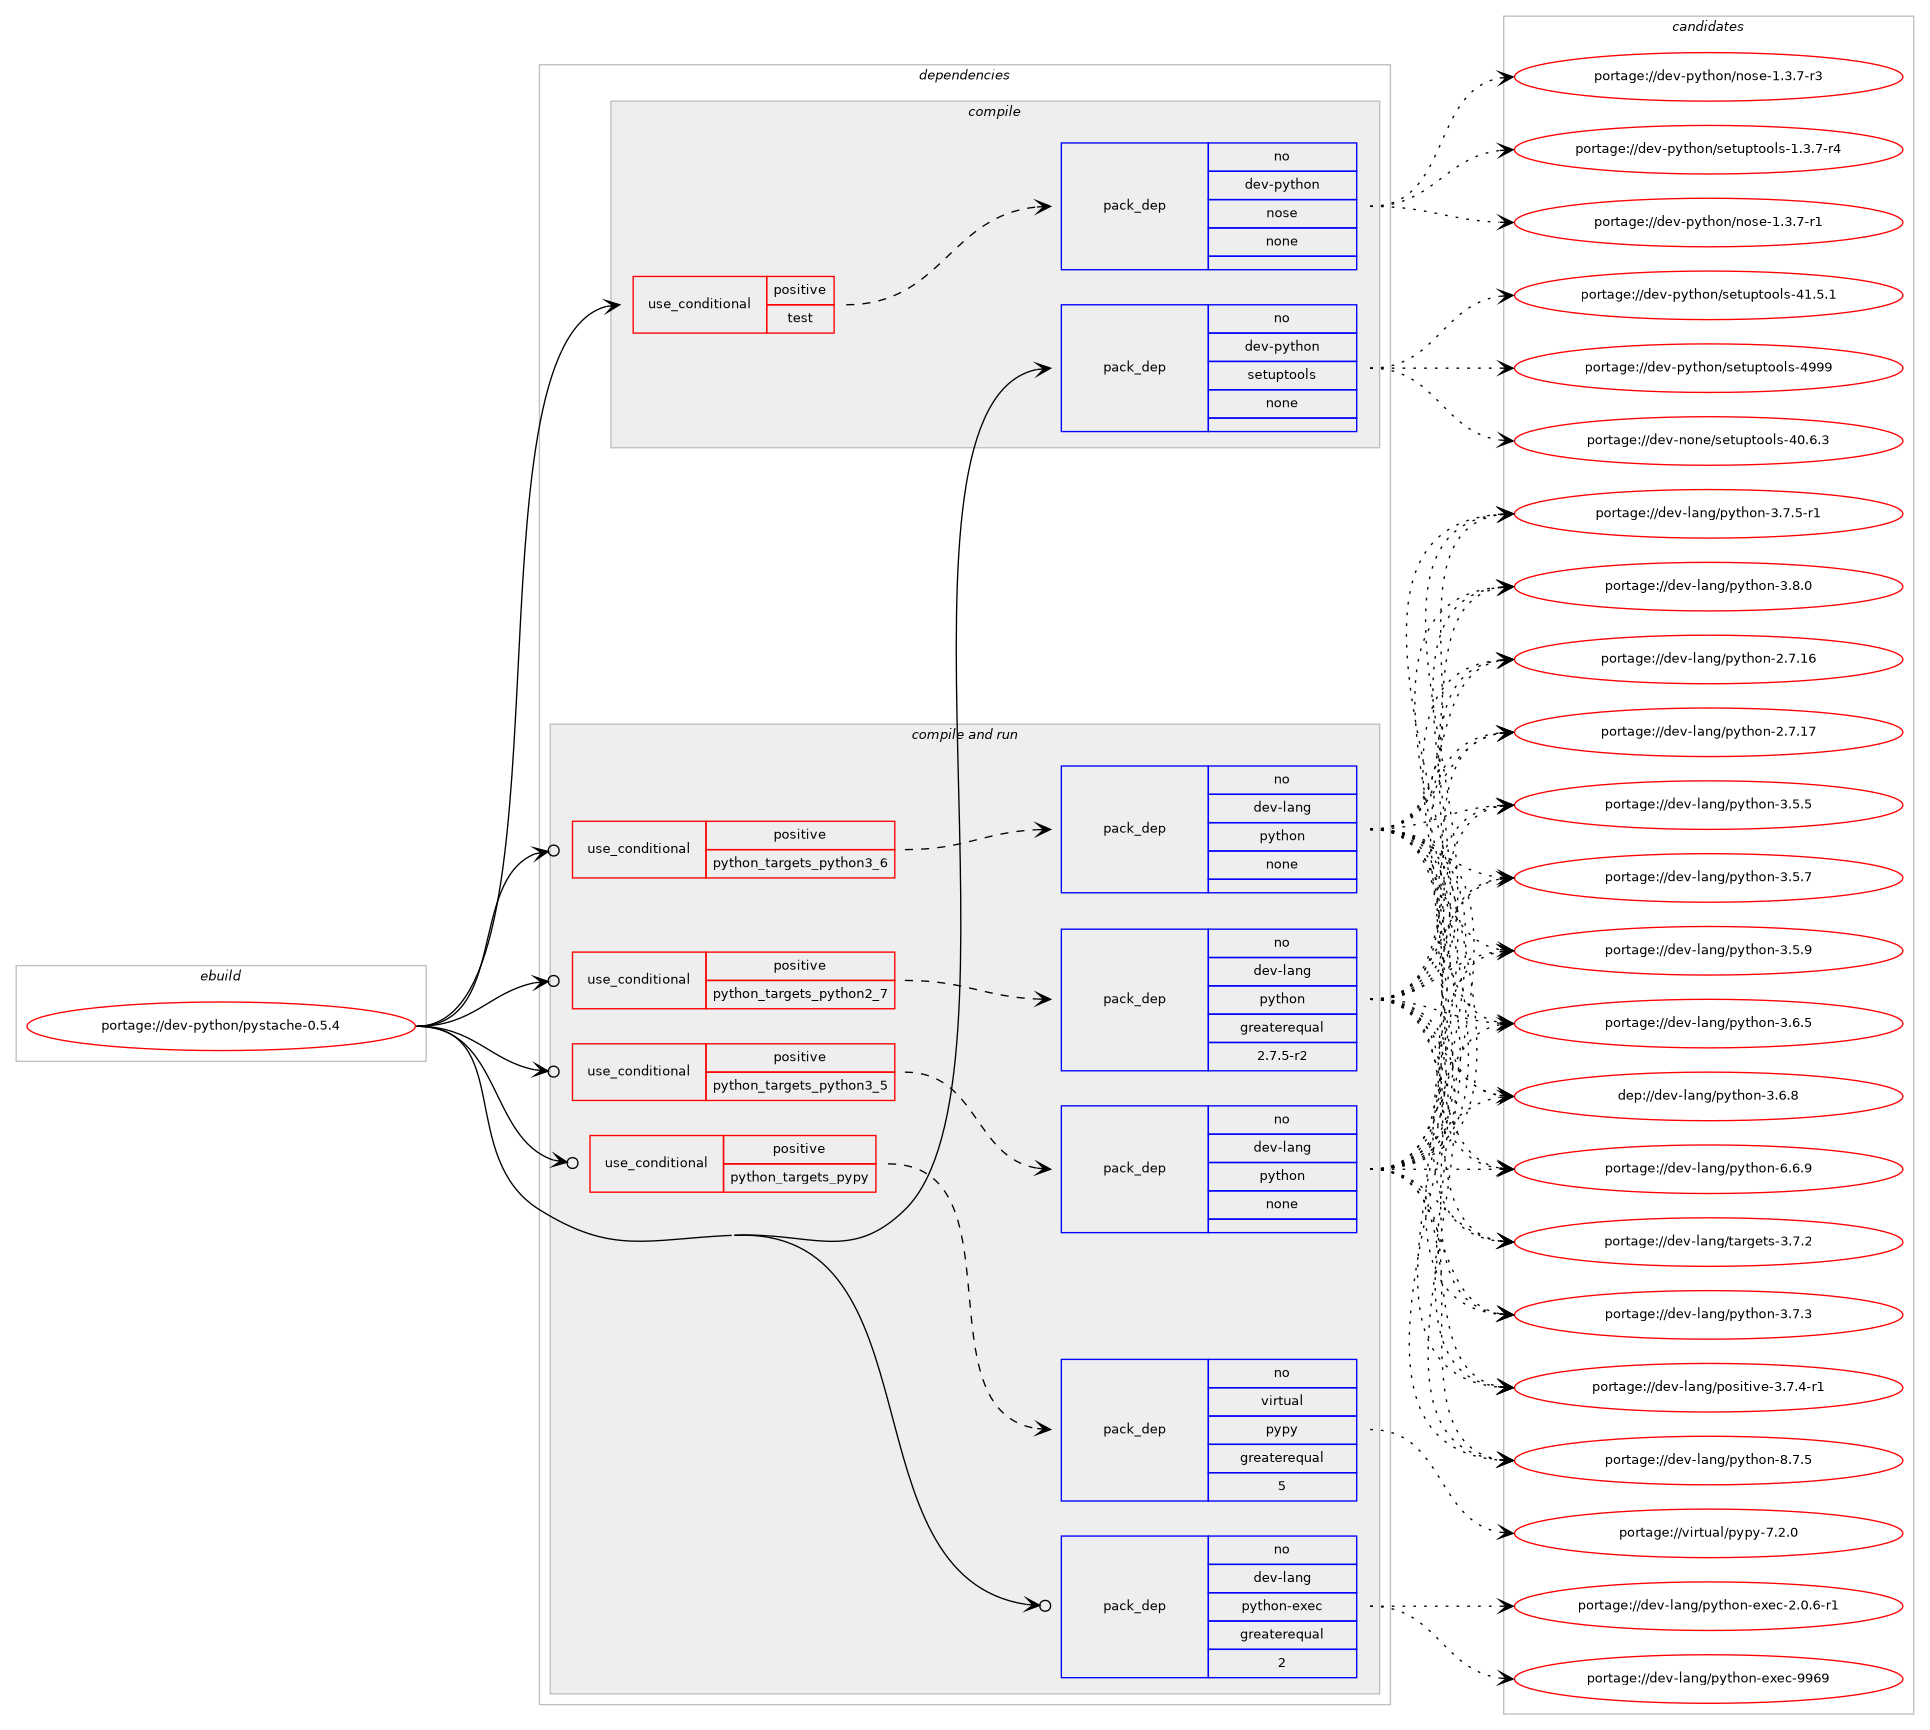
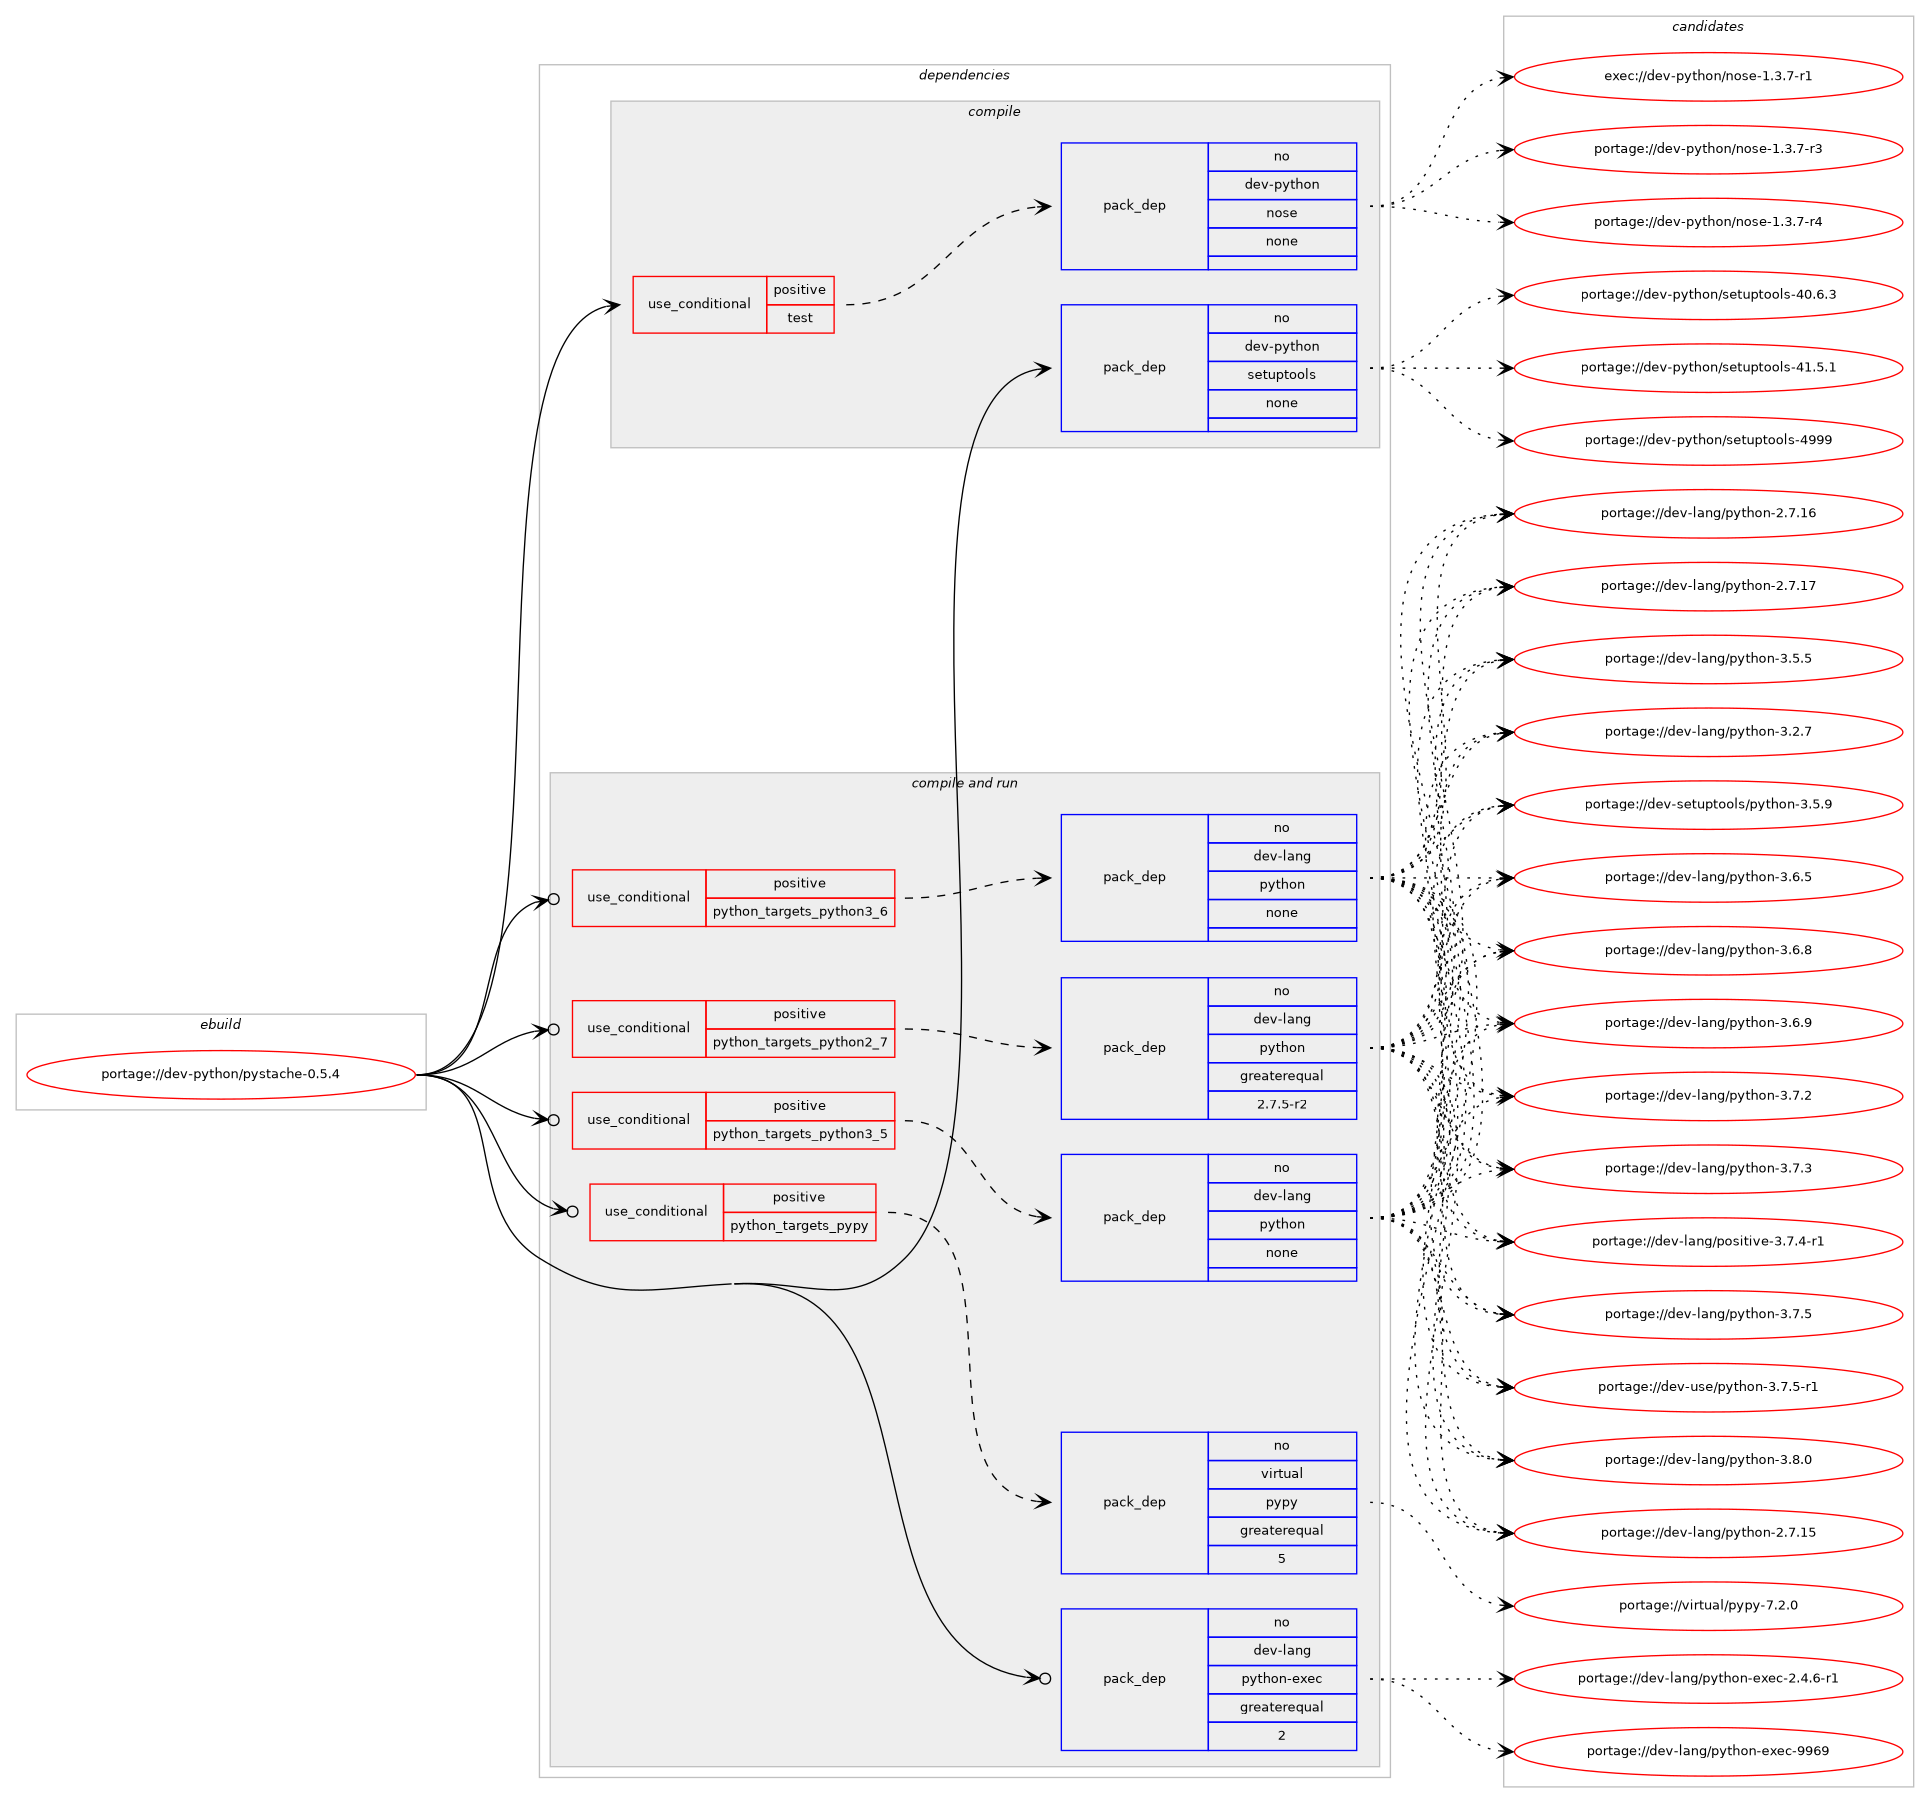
(1709, 150) -> (1709, 223)
(1709, 223) -> (1709, 77)
(1709, 441) -> (1709, 295)
(1709, 514) -> (1709, 1388)
(1709, 878) -> (1709, 732)
(1709, 951) -> (1709, 805)
(1709, 1096) -> (1709, 951)
(1709, 1169) -> (1709, 1024)
(1709, 1242) -> (1709, 1096)
(1709, 1461) -> (1709, 1315)
none -> (1709, 1533)
(1709, 1606) -> (1709, 1679)
